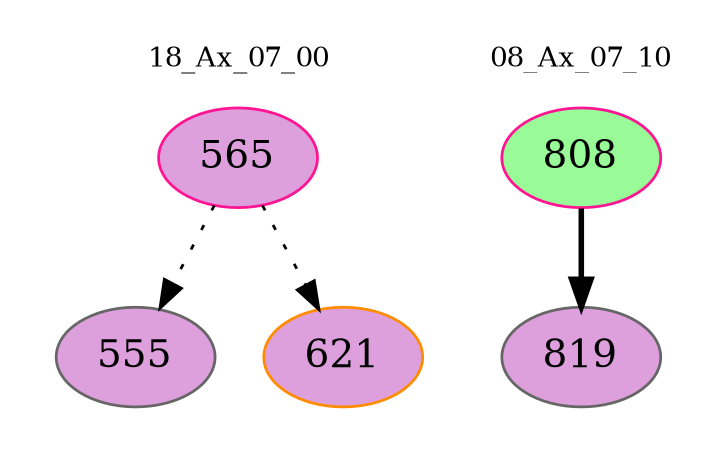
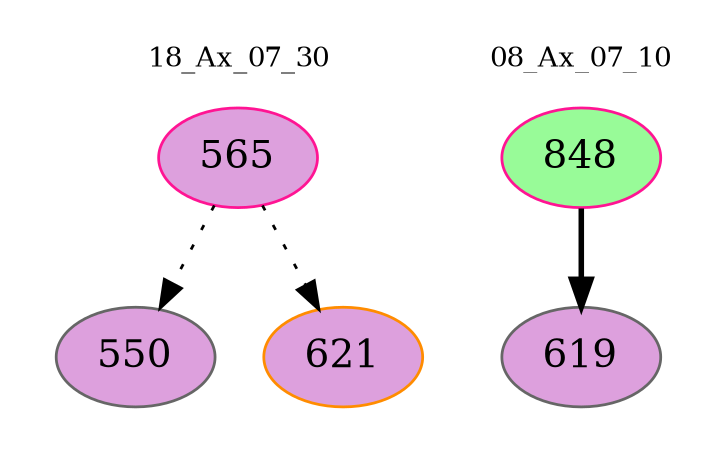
(239, 60) -> (239, 60)
(581, 158) -> (581, 158)
(136, 357) -> (136, 357)
(581, 357) -> (581, 357)
